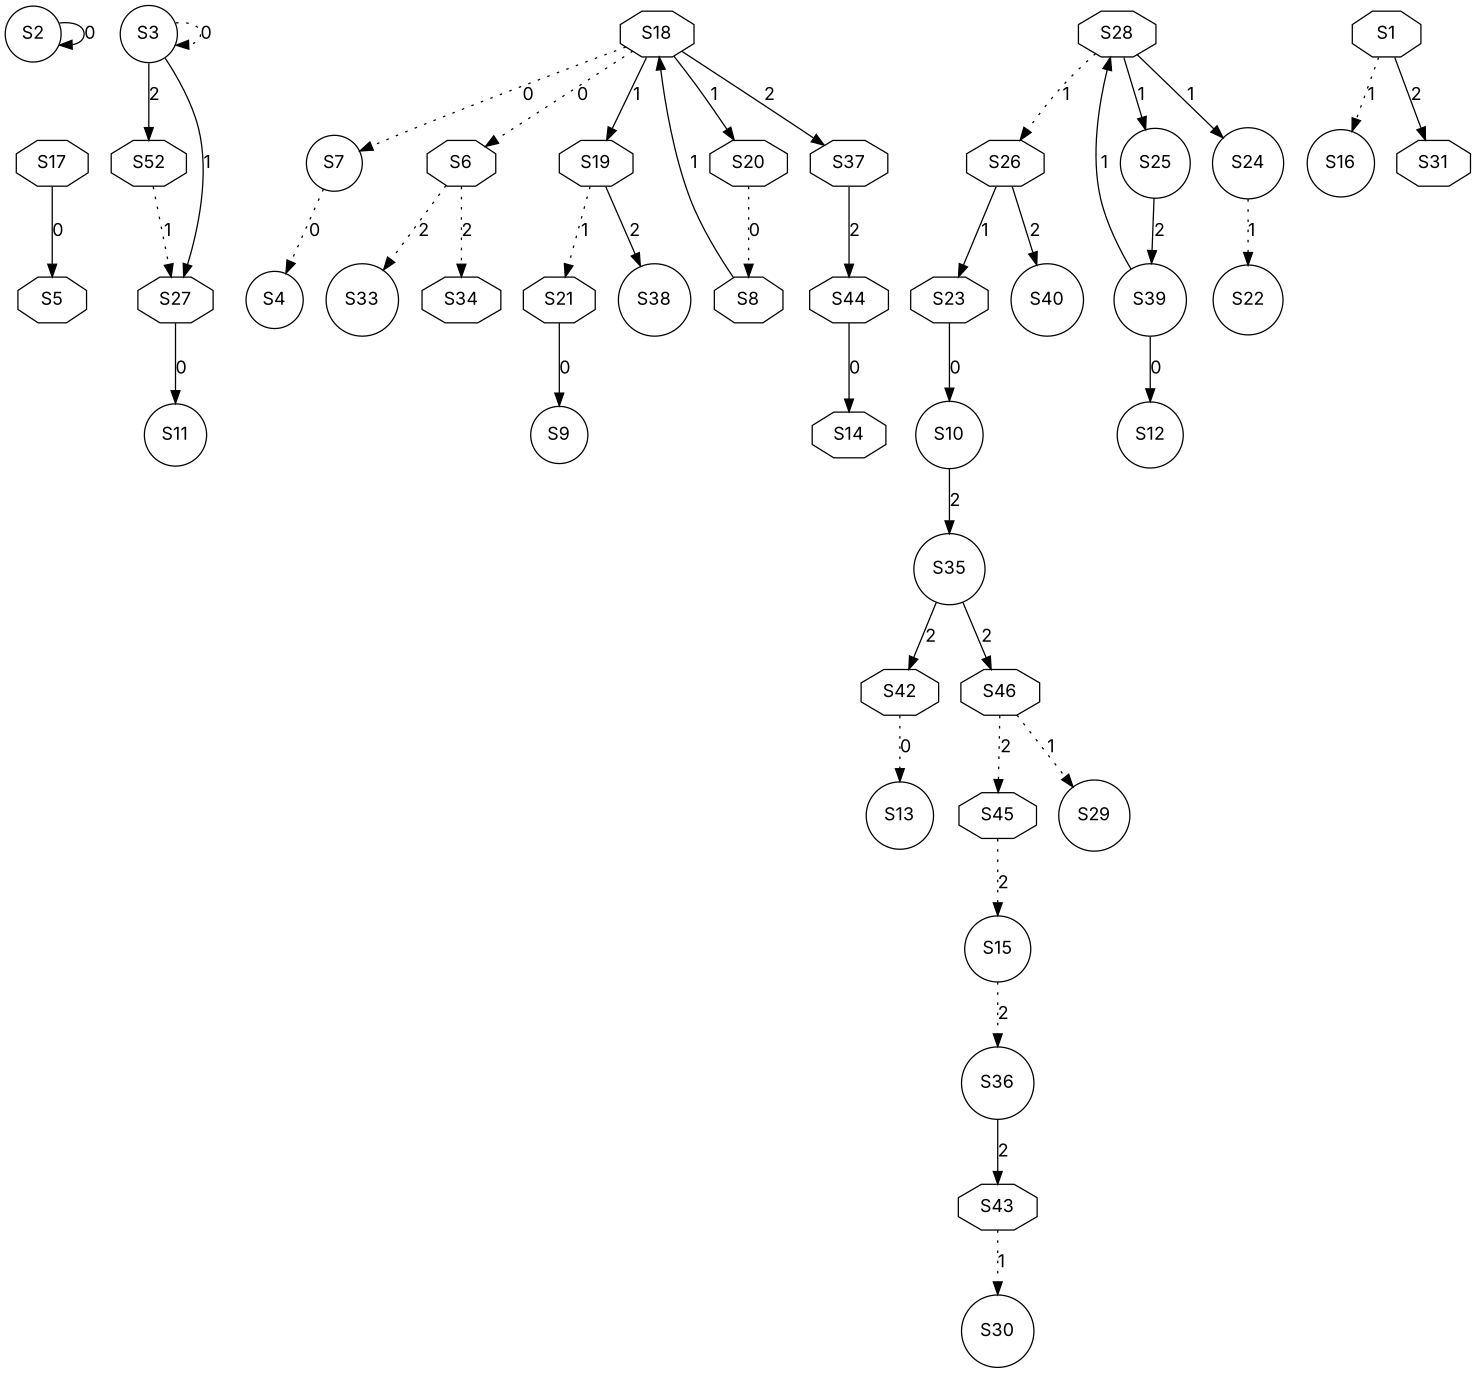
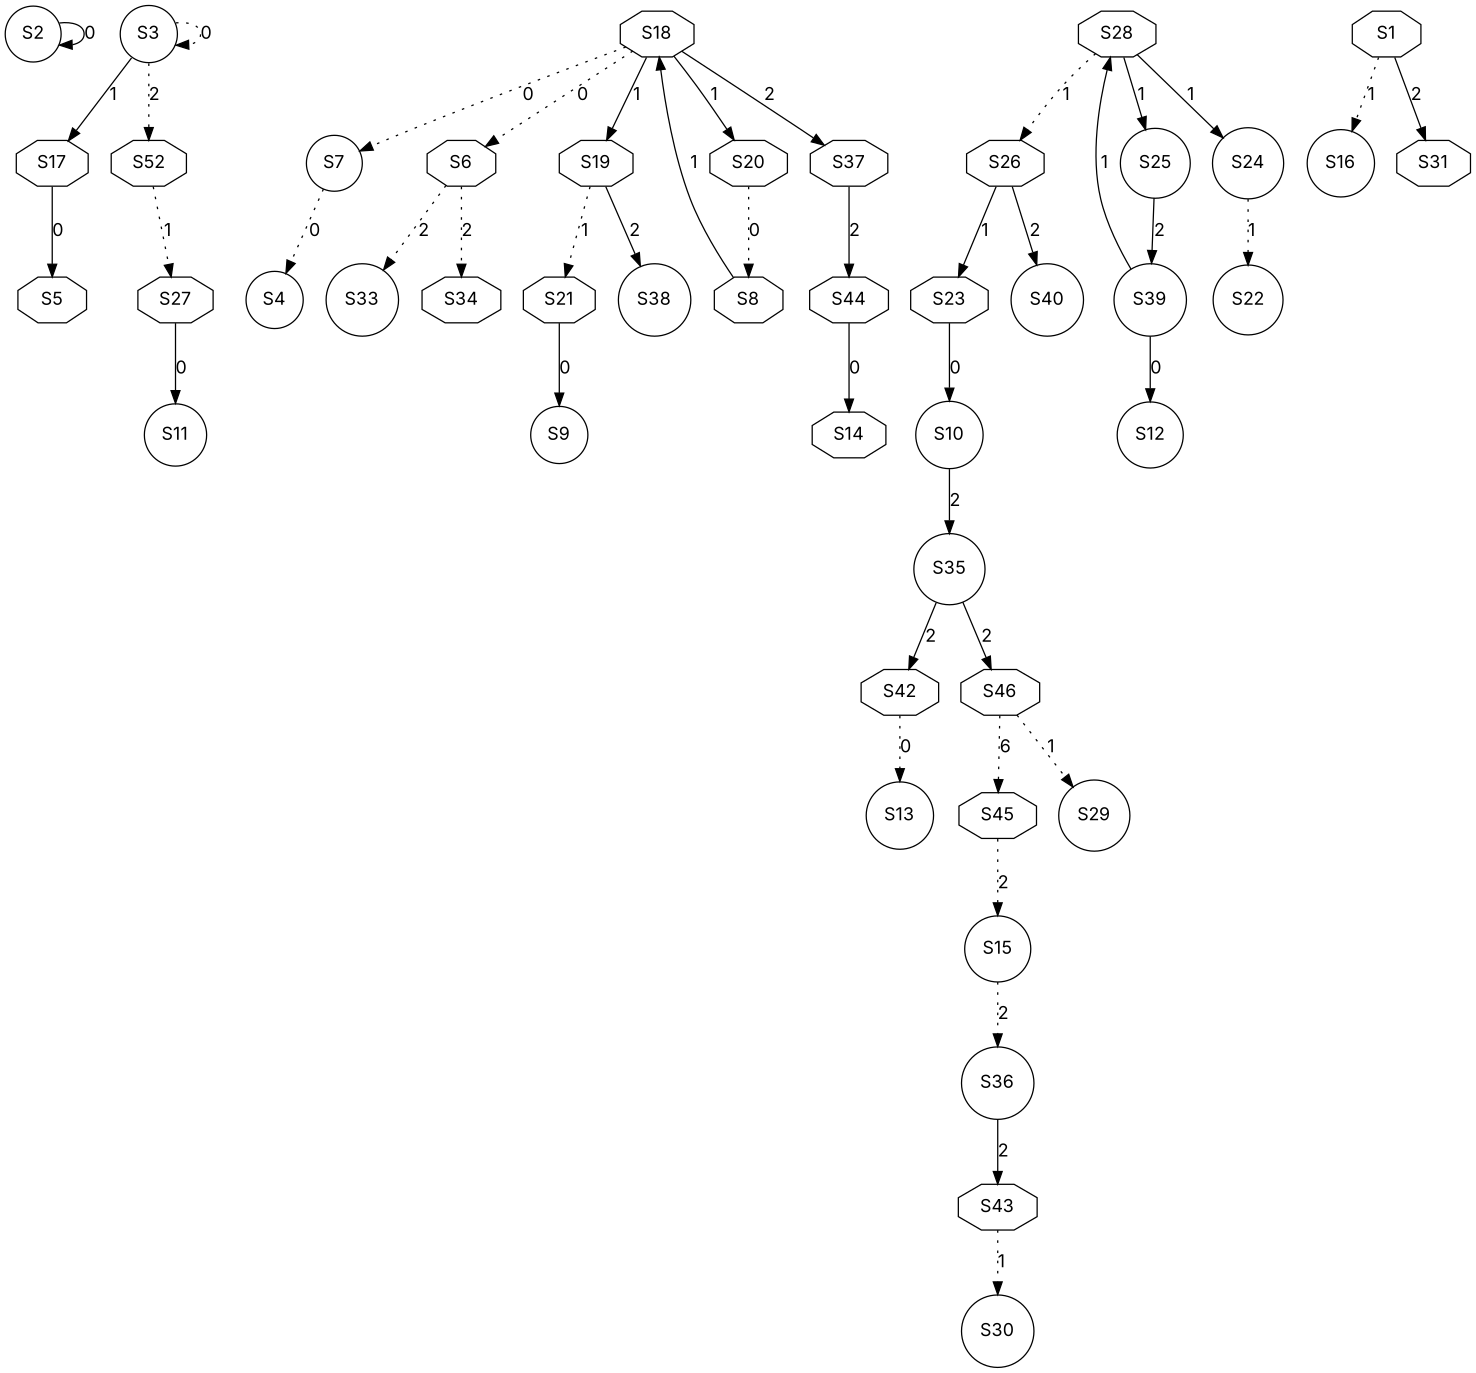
(149, 95) -> (149, 95)
(203, 158) -> (104, 94)
(1006, 748) -> (1006, 748)
